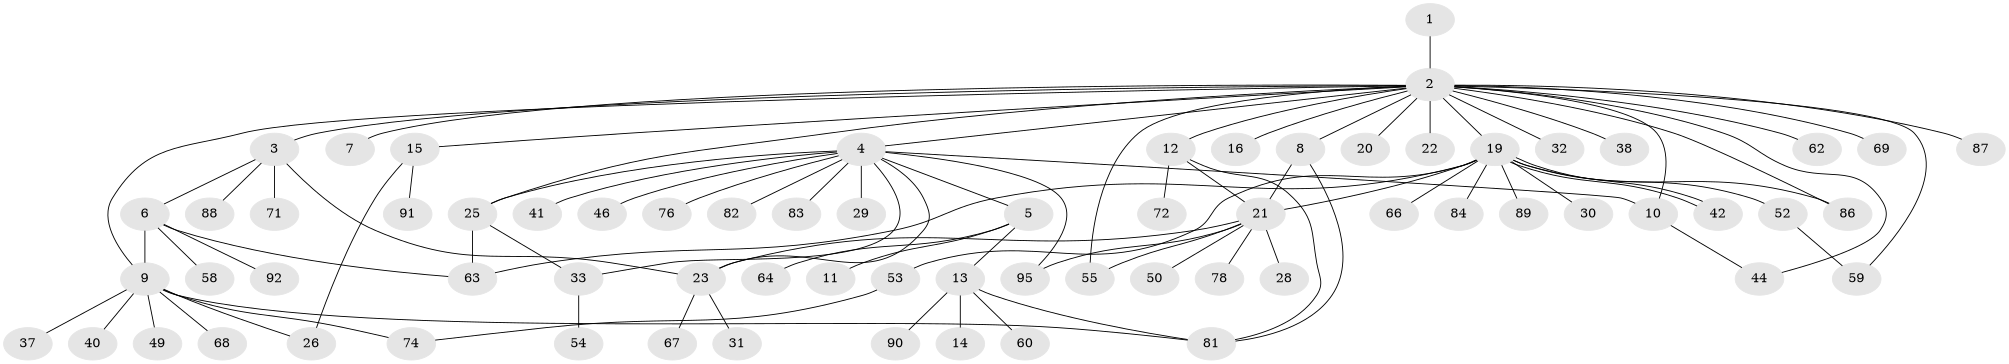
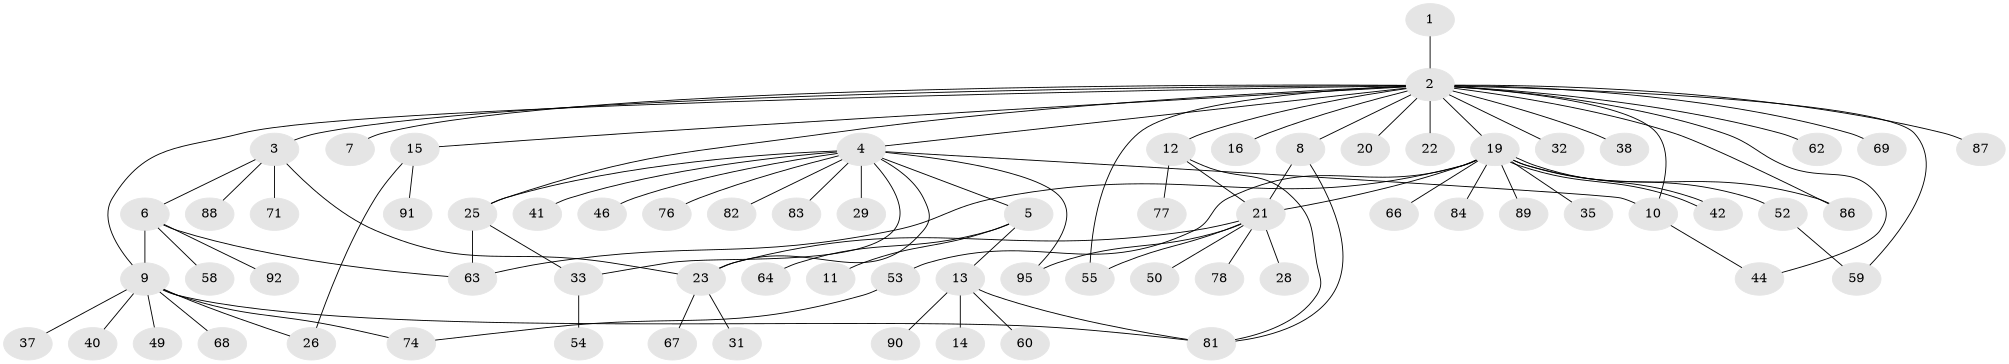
(1162, 214) -> (1162, 214)
(1588, 214) -> (1588, 214)
